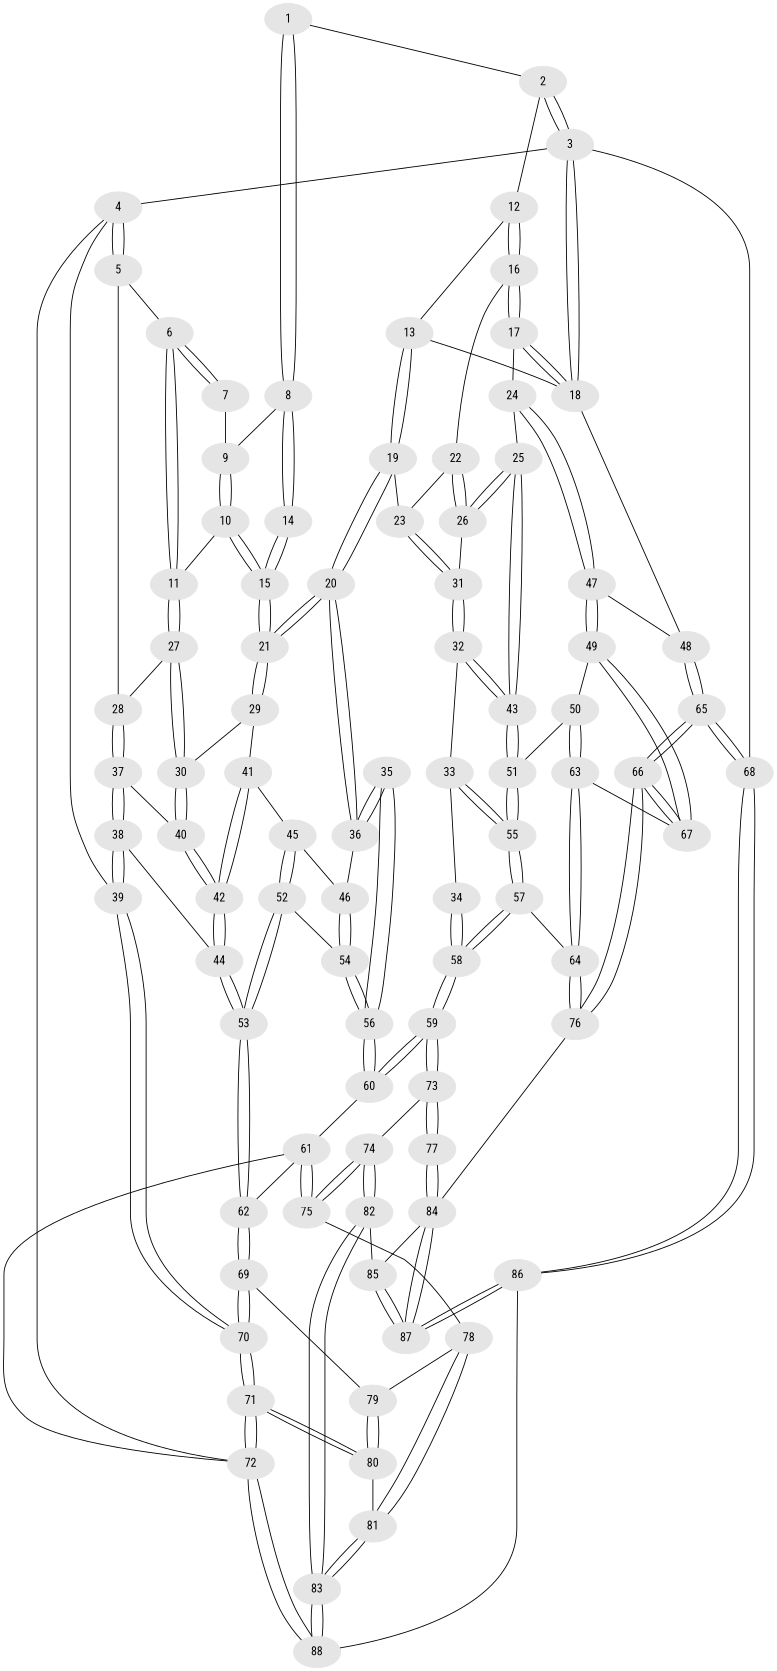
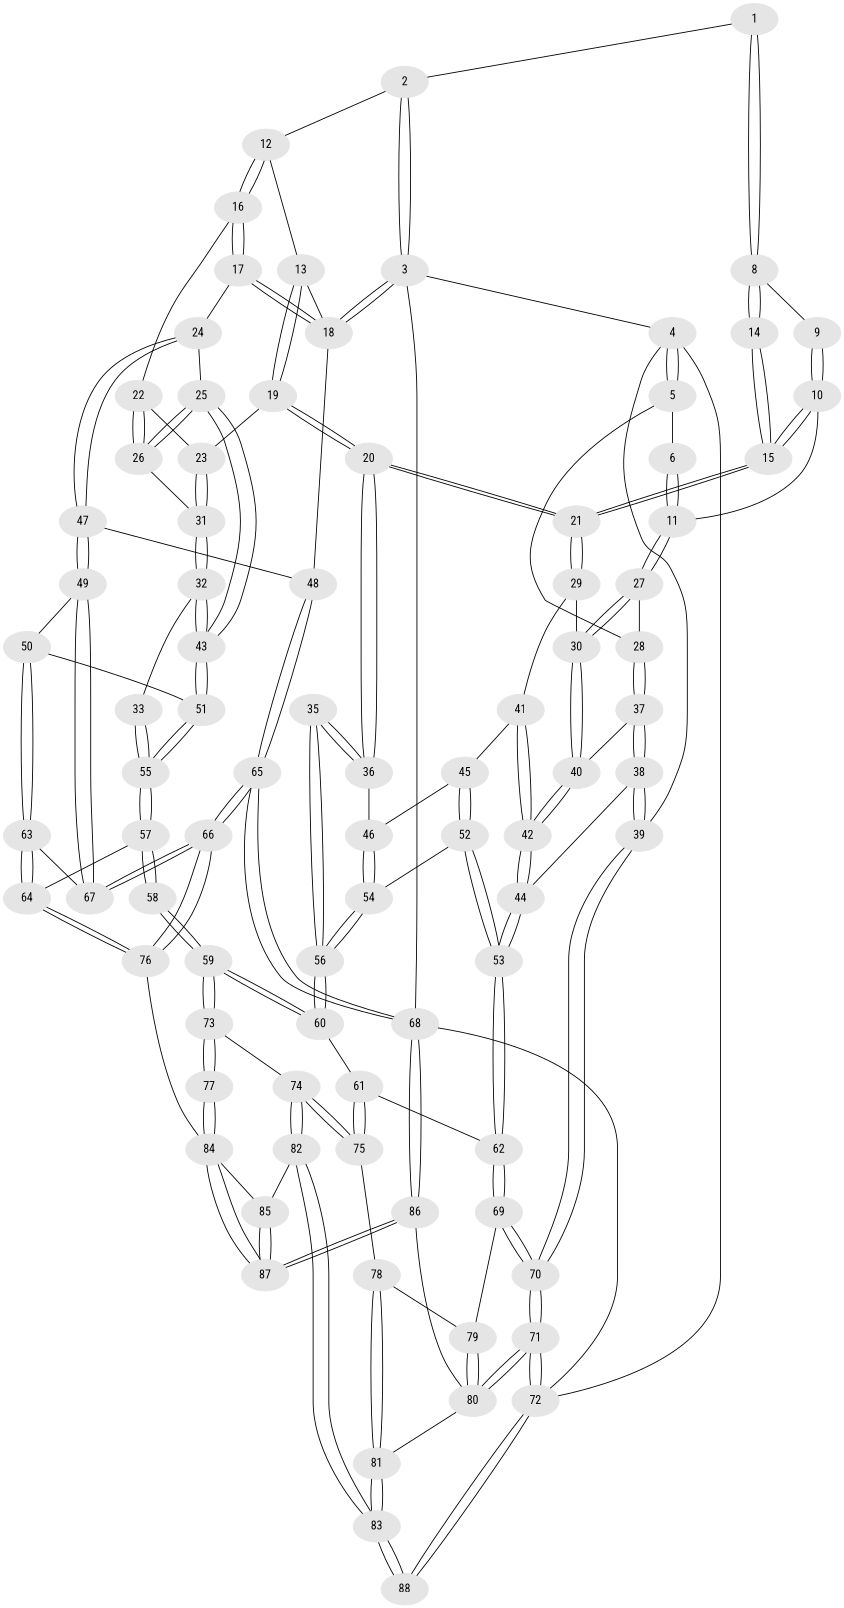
(225, 396) -> none
(457, 898) -> none
(4, 1296) -> (618, 1163)
(517, 1525) -> (430, 1319)
